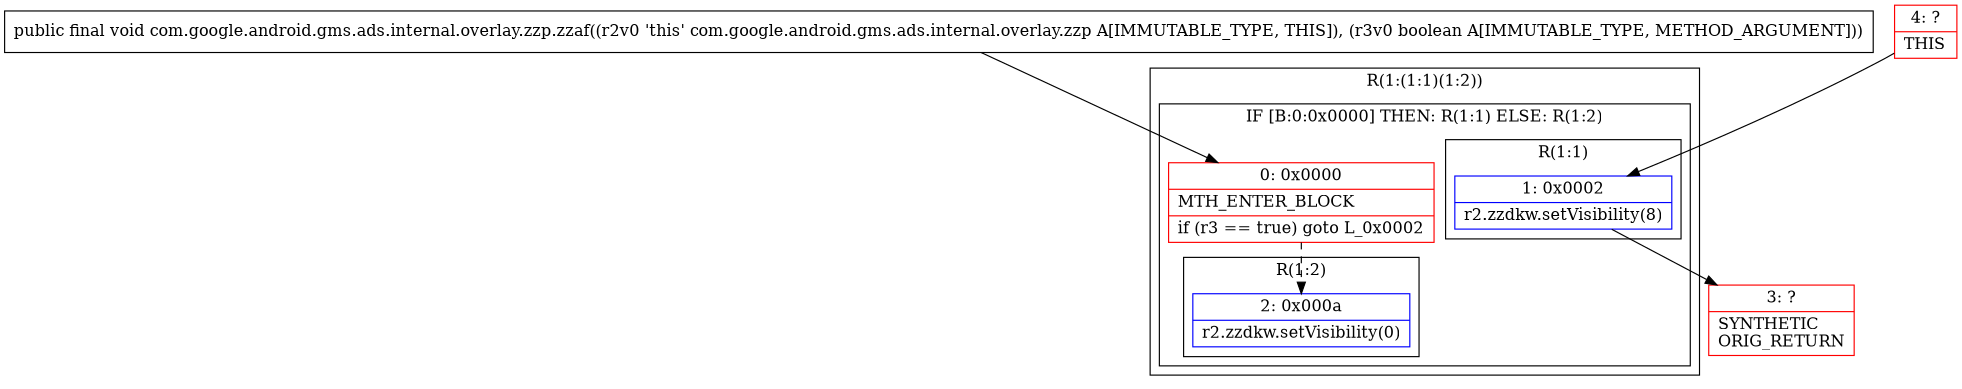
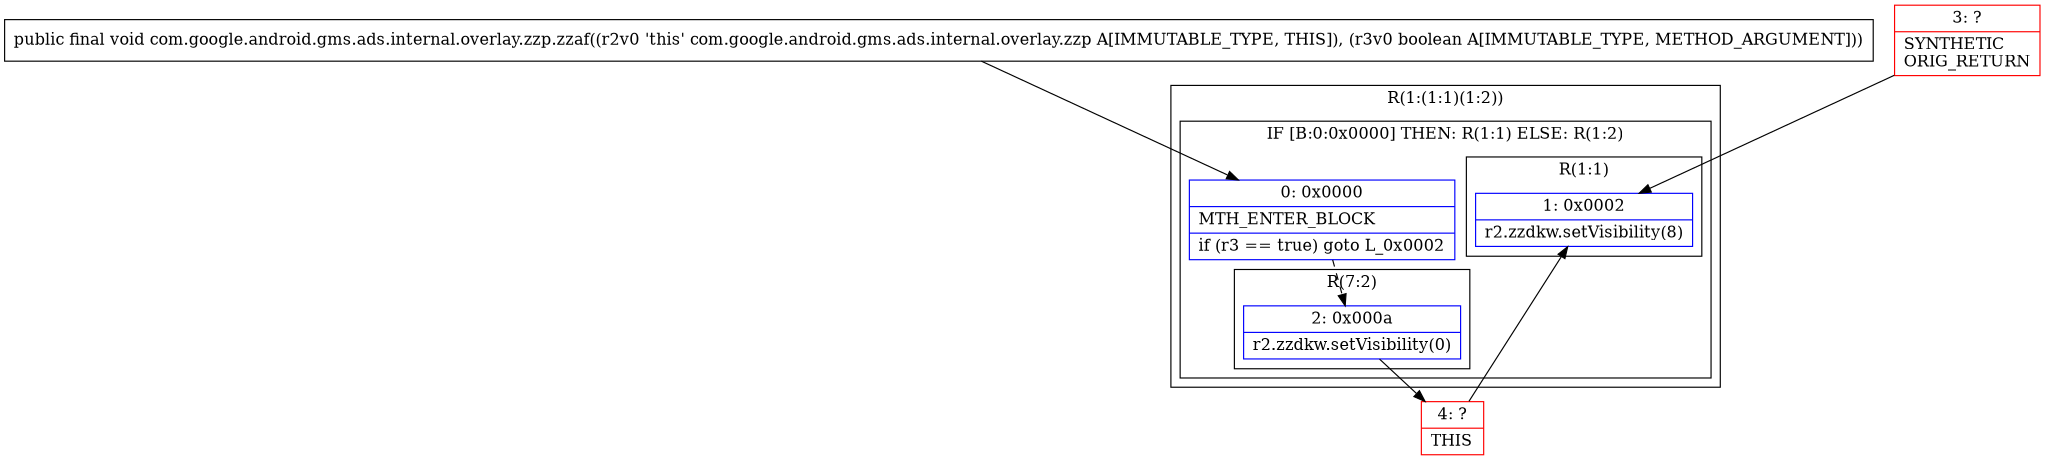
(1301, 203) -> (1322, 220)
(1659, 254) -> (1772, 132)
(1301, 271) -> (1352, 283)
none -> (1398, 376)
